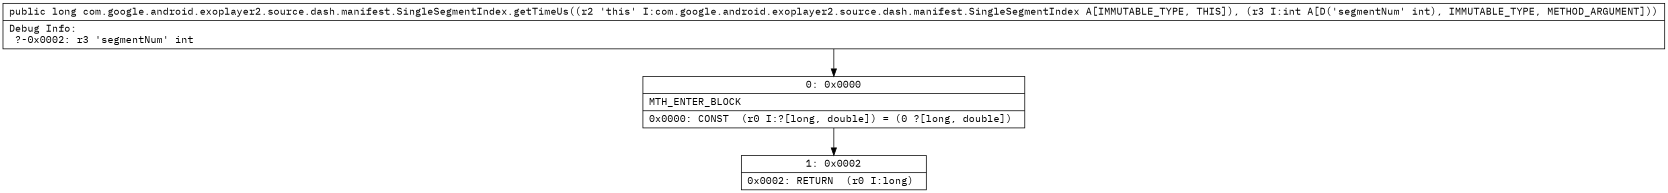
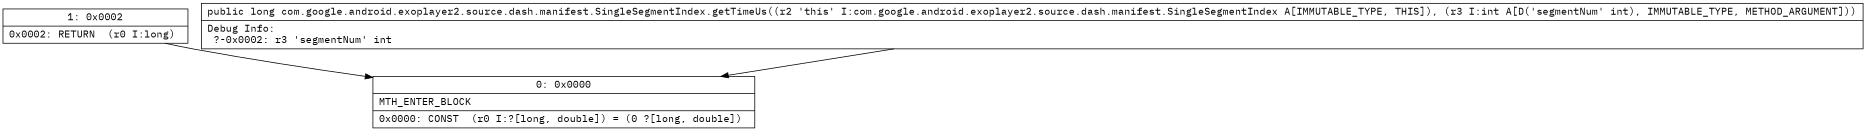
(834, 138) -> (265, 61)
